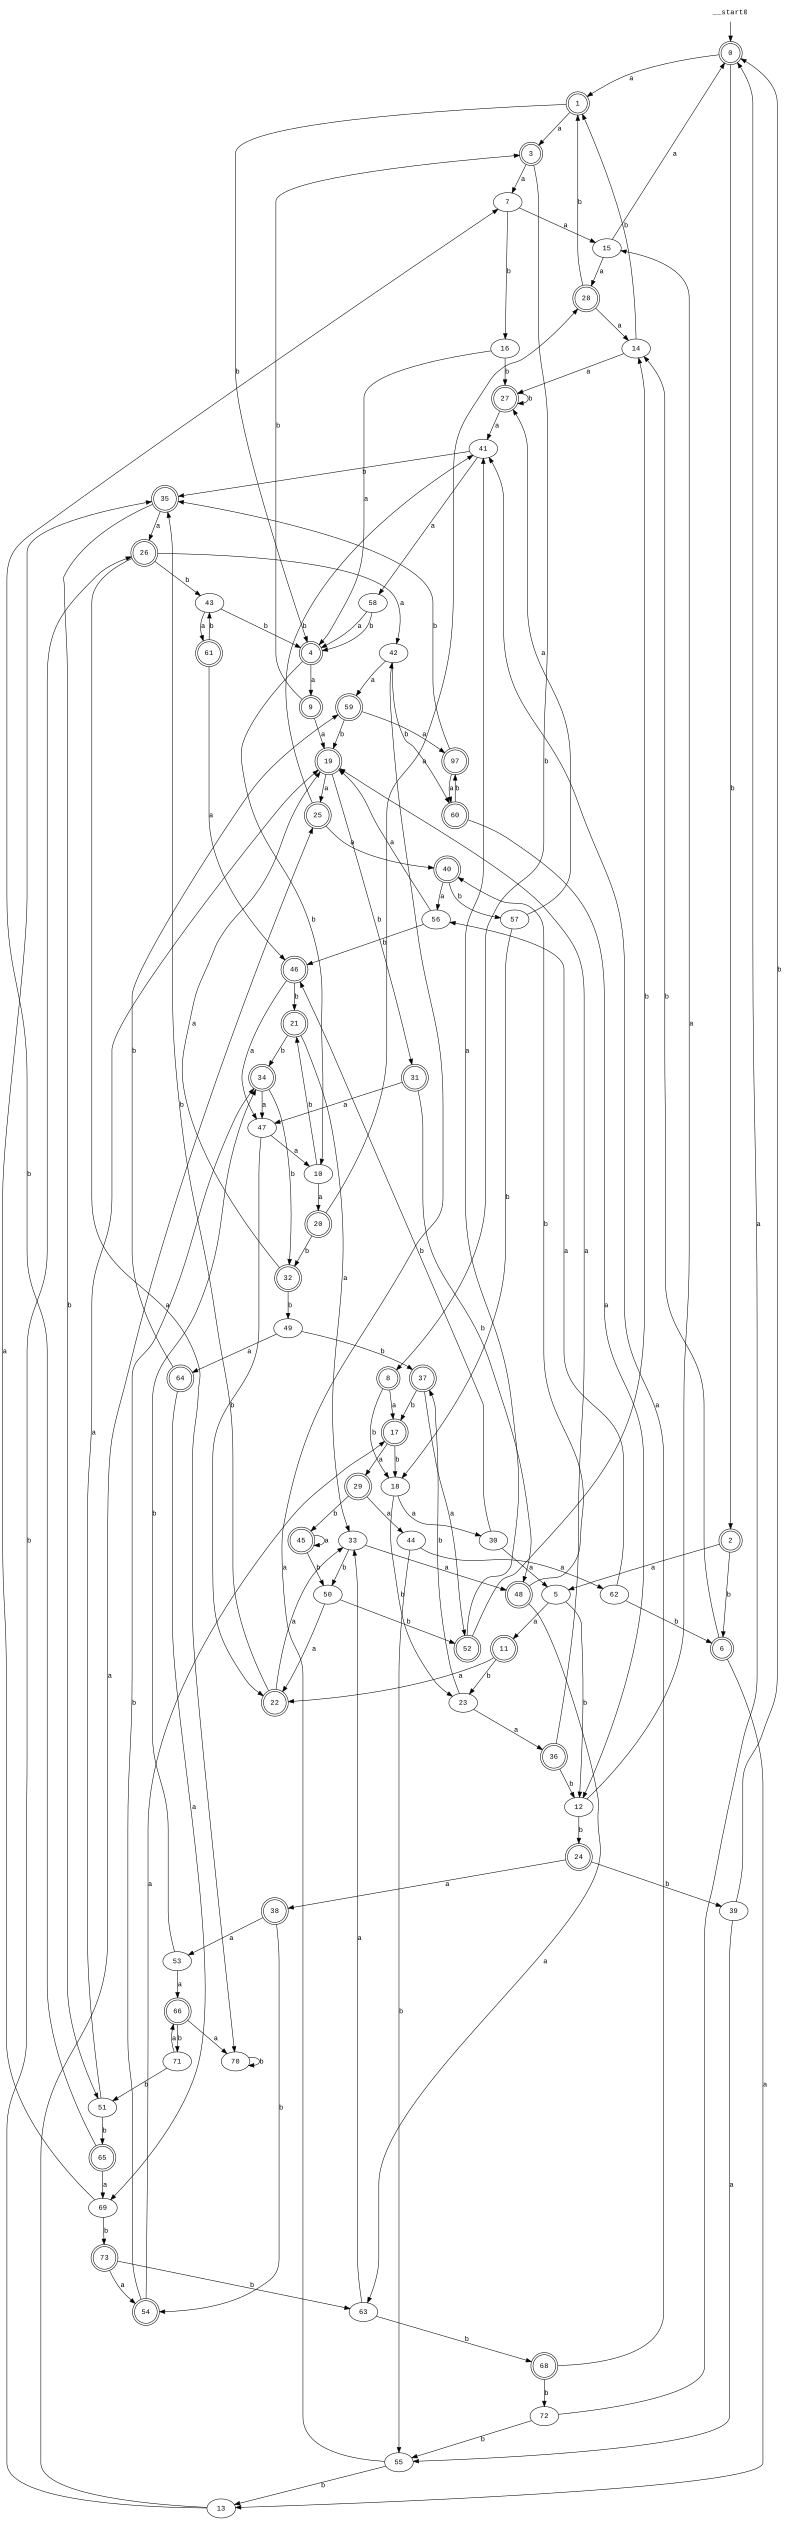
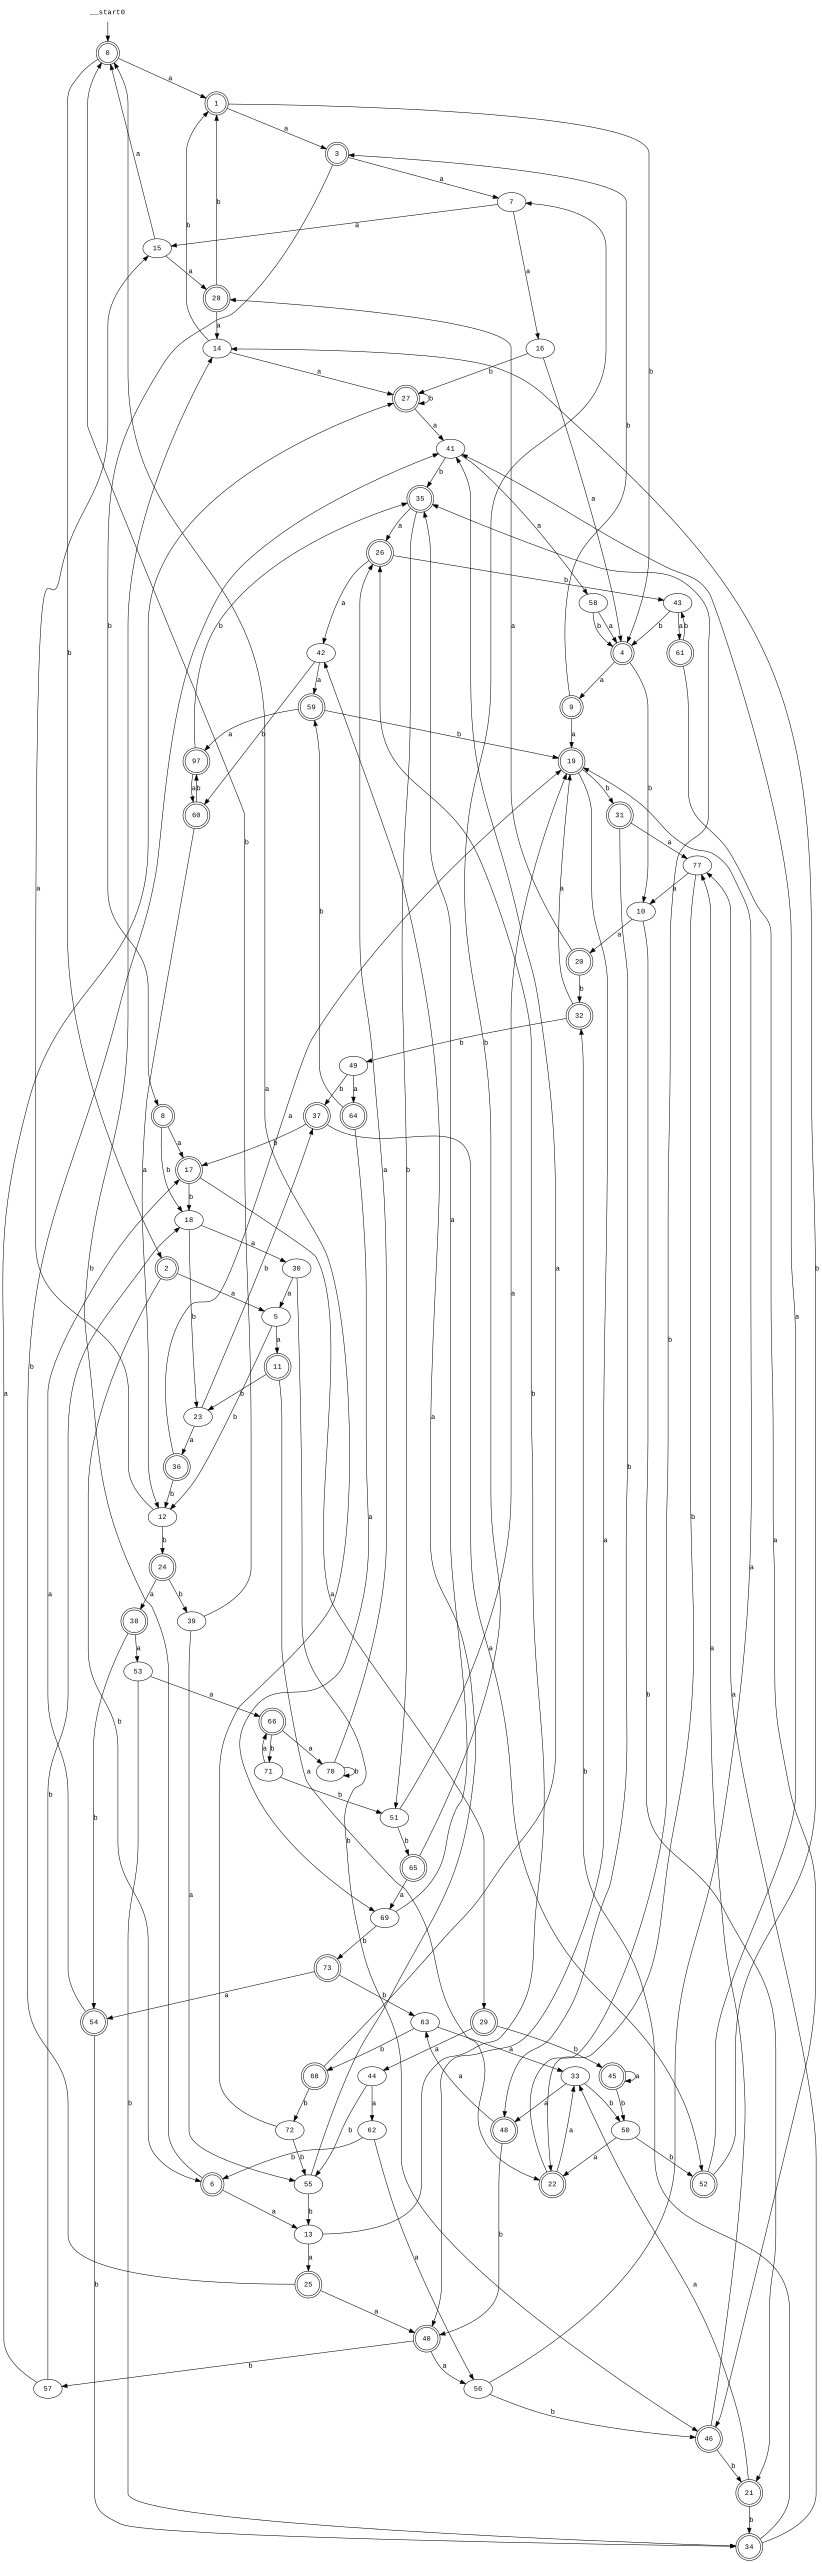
(509, 271) -> (528, 271)
(324, 786) -> (603, 1584)
(262, 1128) -> (697, 865)
(119, 1267) -> (382, 1168)
